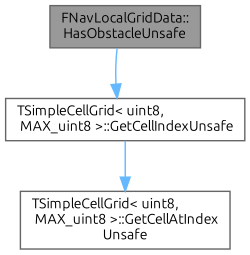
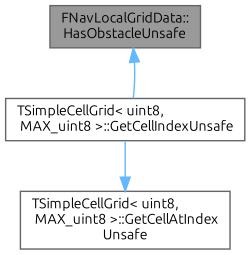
(116, 66) -> (135, 80)
